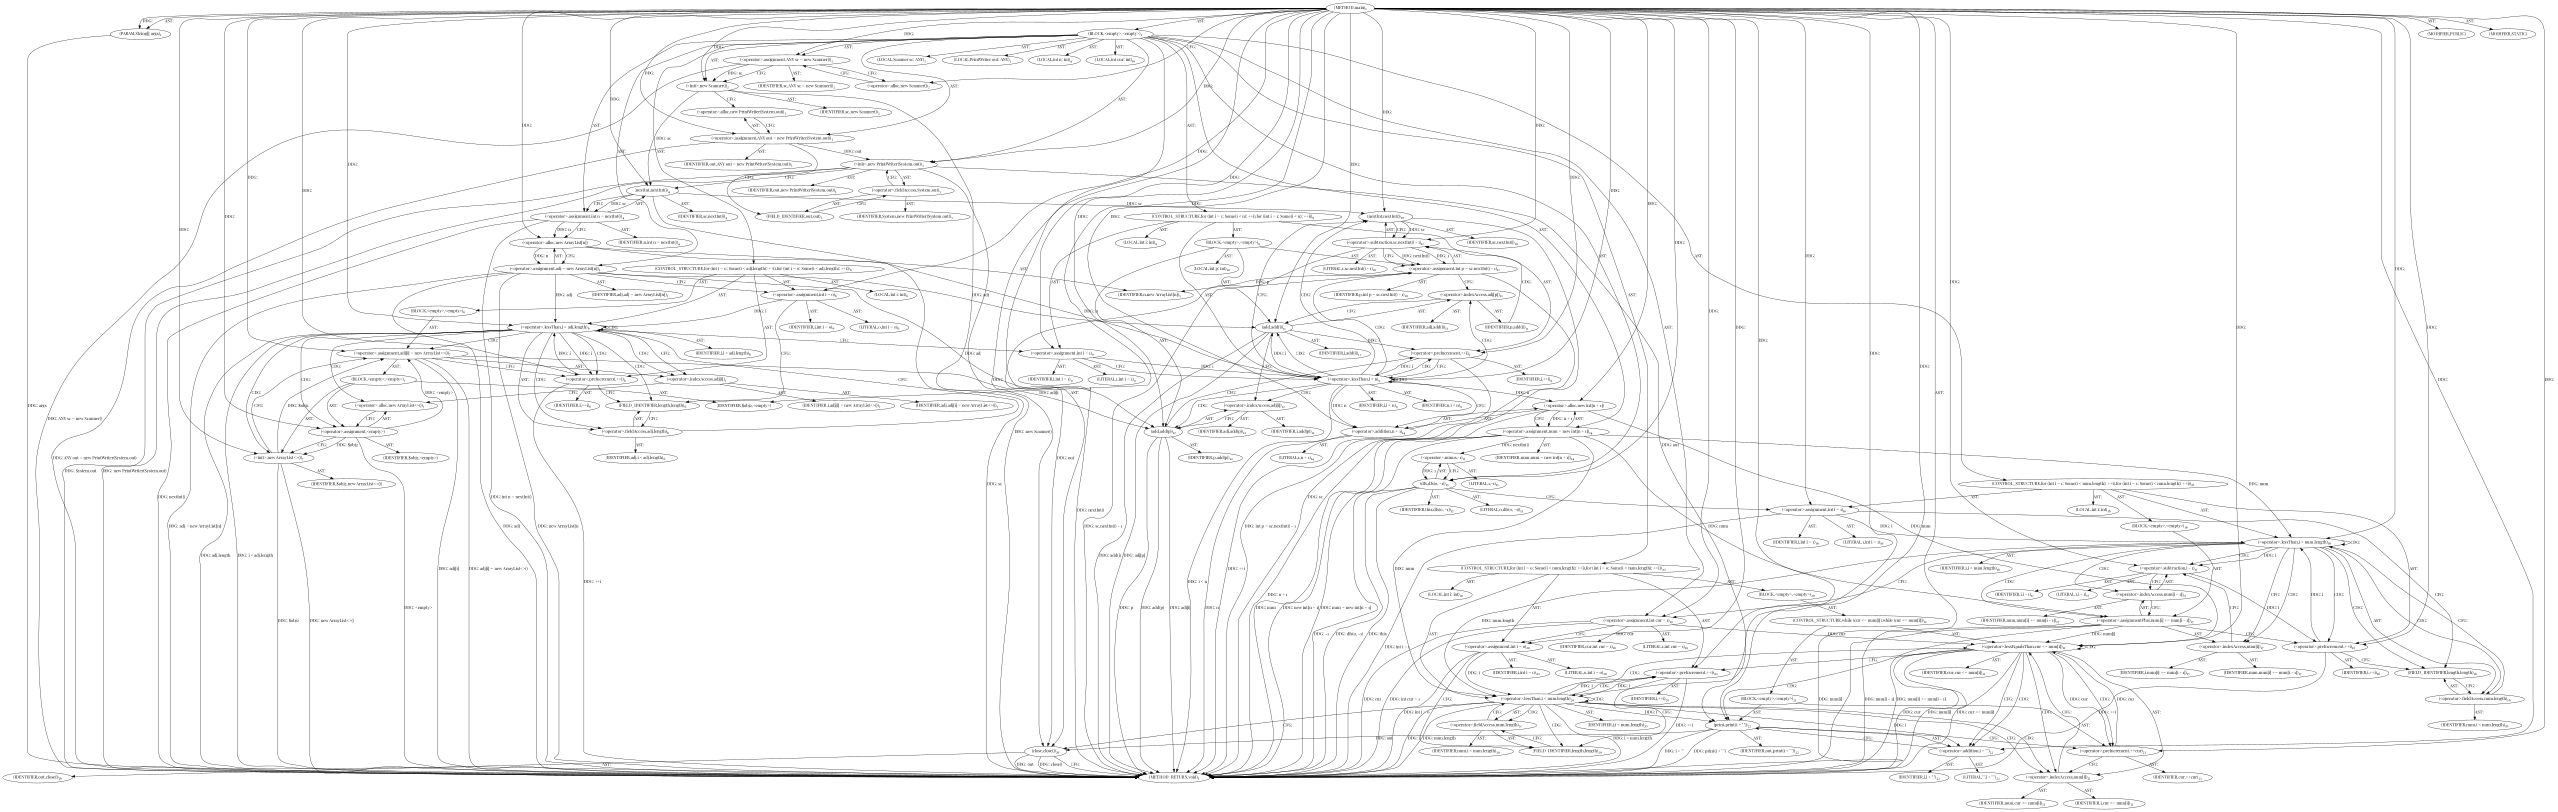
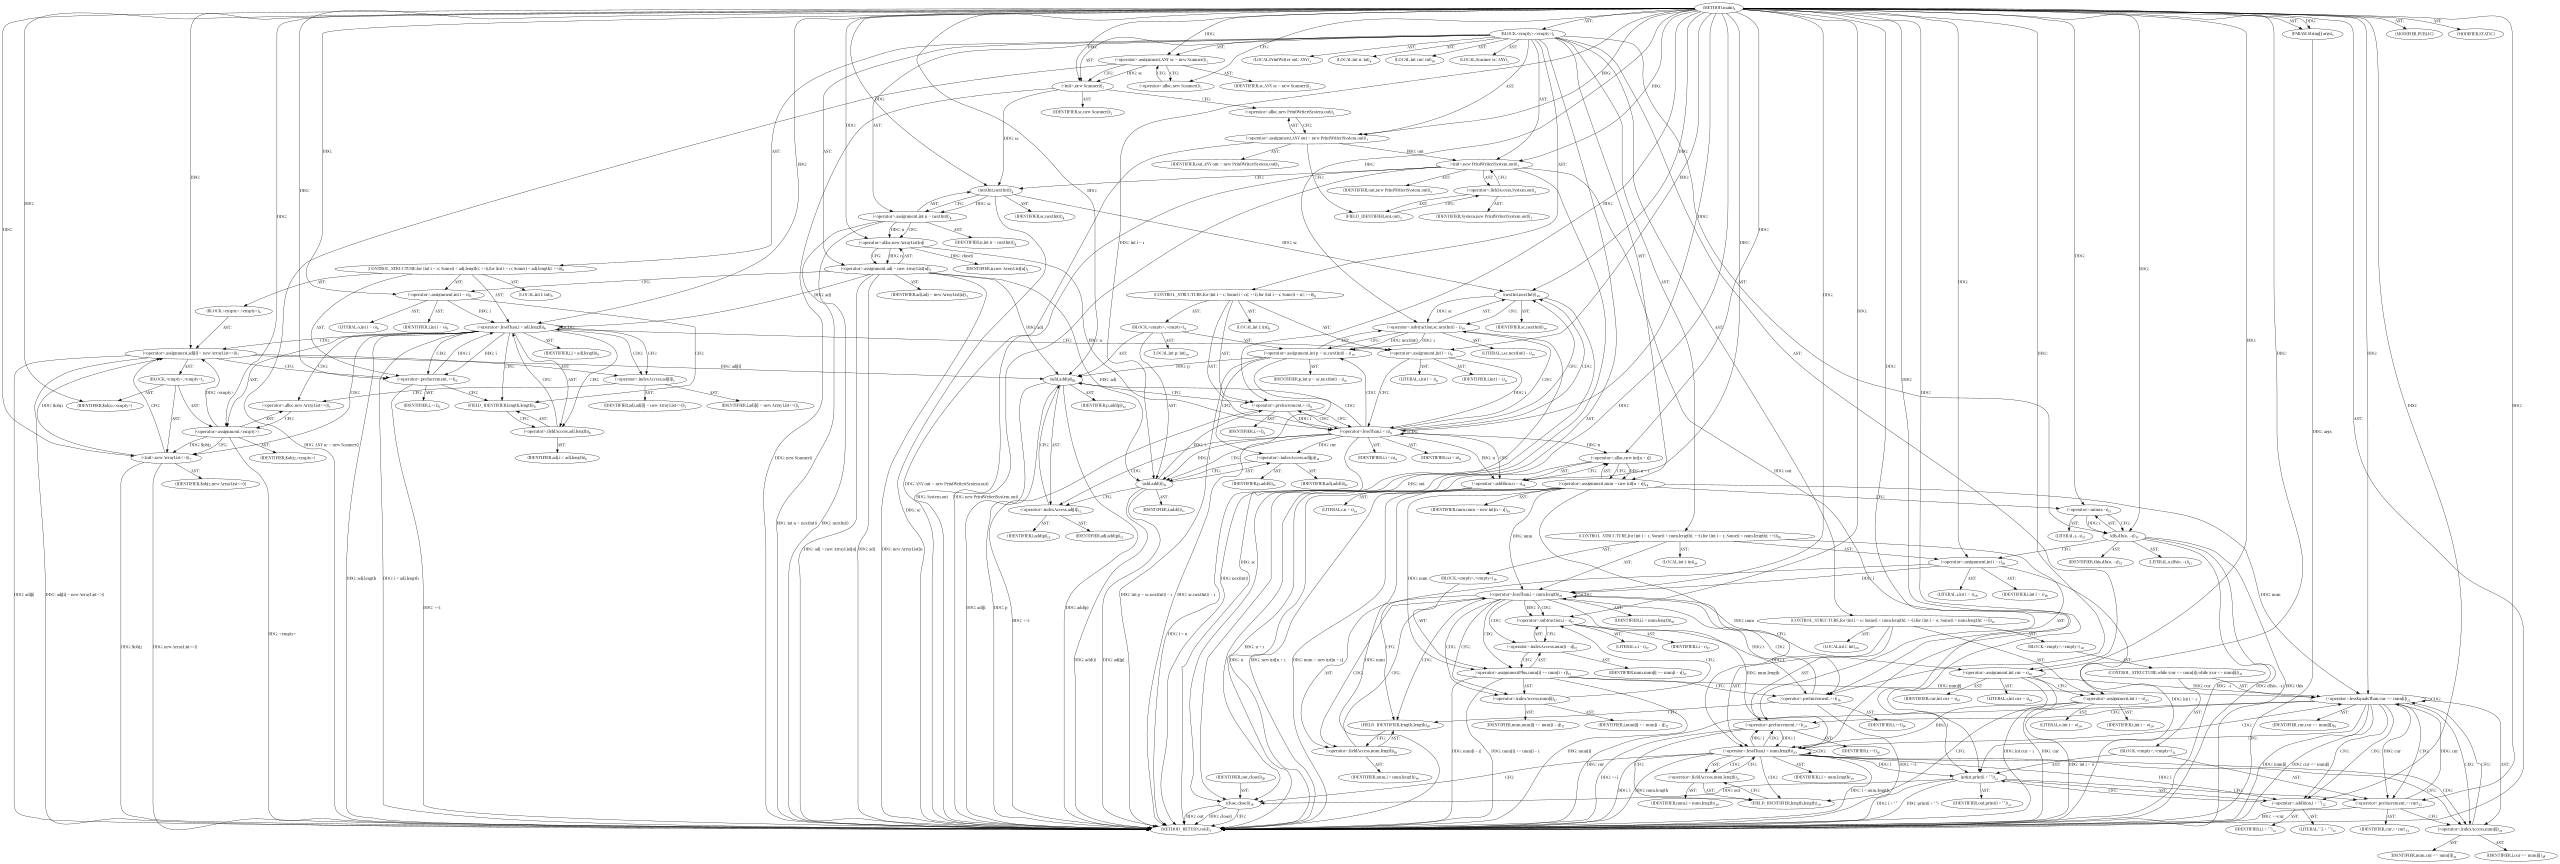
none -> (2075, 100)
(1356, 165) -> (1132, 243)
(1025, 269) -> (962, 256)
(1522, 270) -> (1527, 395)
(1298, 276) -> (1172, 365)
(1488, 341) -> (1328, 445)
(307, 380) -> (255, 380)
(1448, 419) -> (1593, 471)
(1174, 432) -> (1074, 379)
(1516, 445) -> (1881, 497)
(1954, 548) -> (2055, 497)
(1625, 634) -> (1979, 686)
(1984, 673) -> (2334, 725)
(550, 764) -> (1240, 789)
(2200, 777) -> (2407, 829)
(2132, 803) -> (2544, 855)
none -> (1792, 827)
